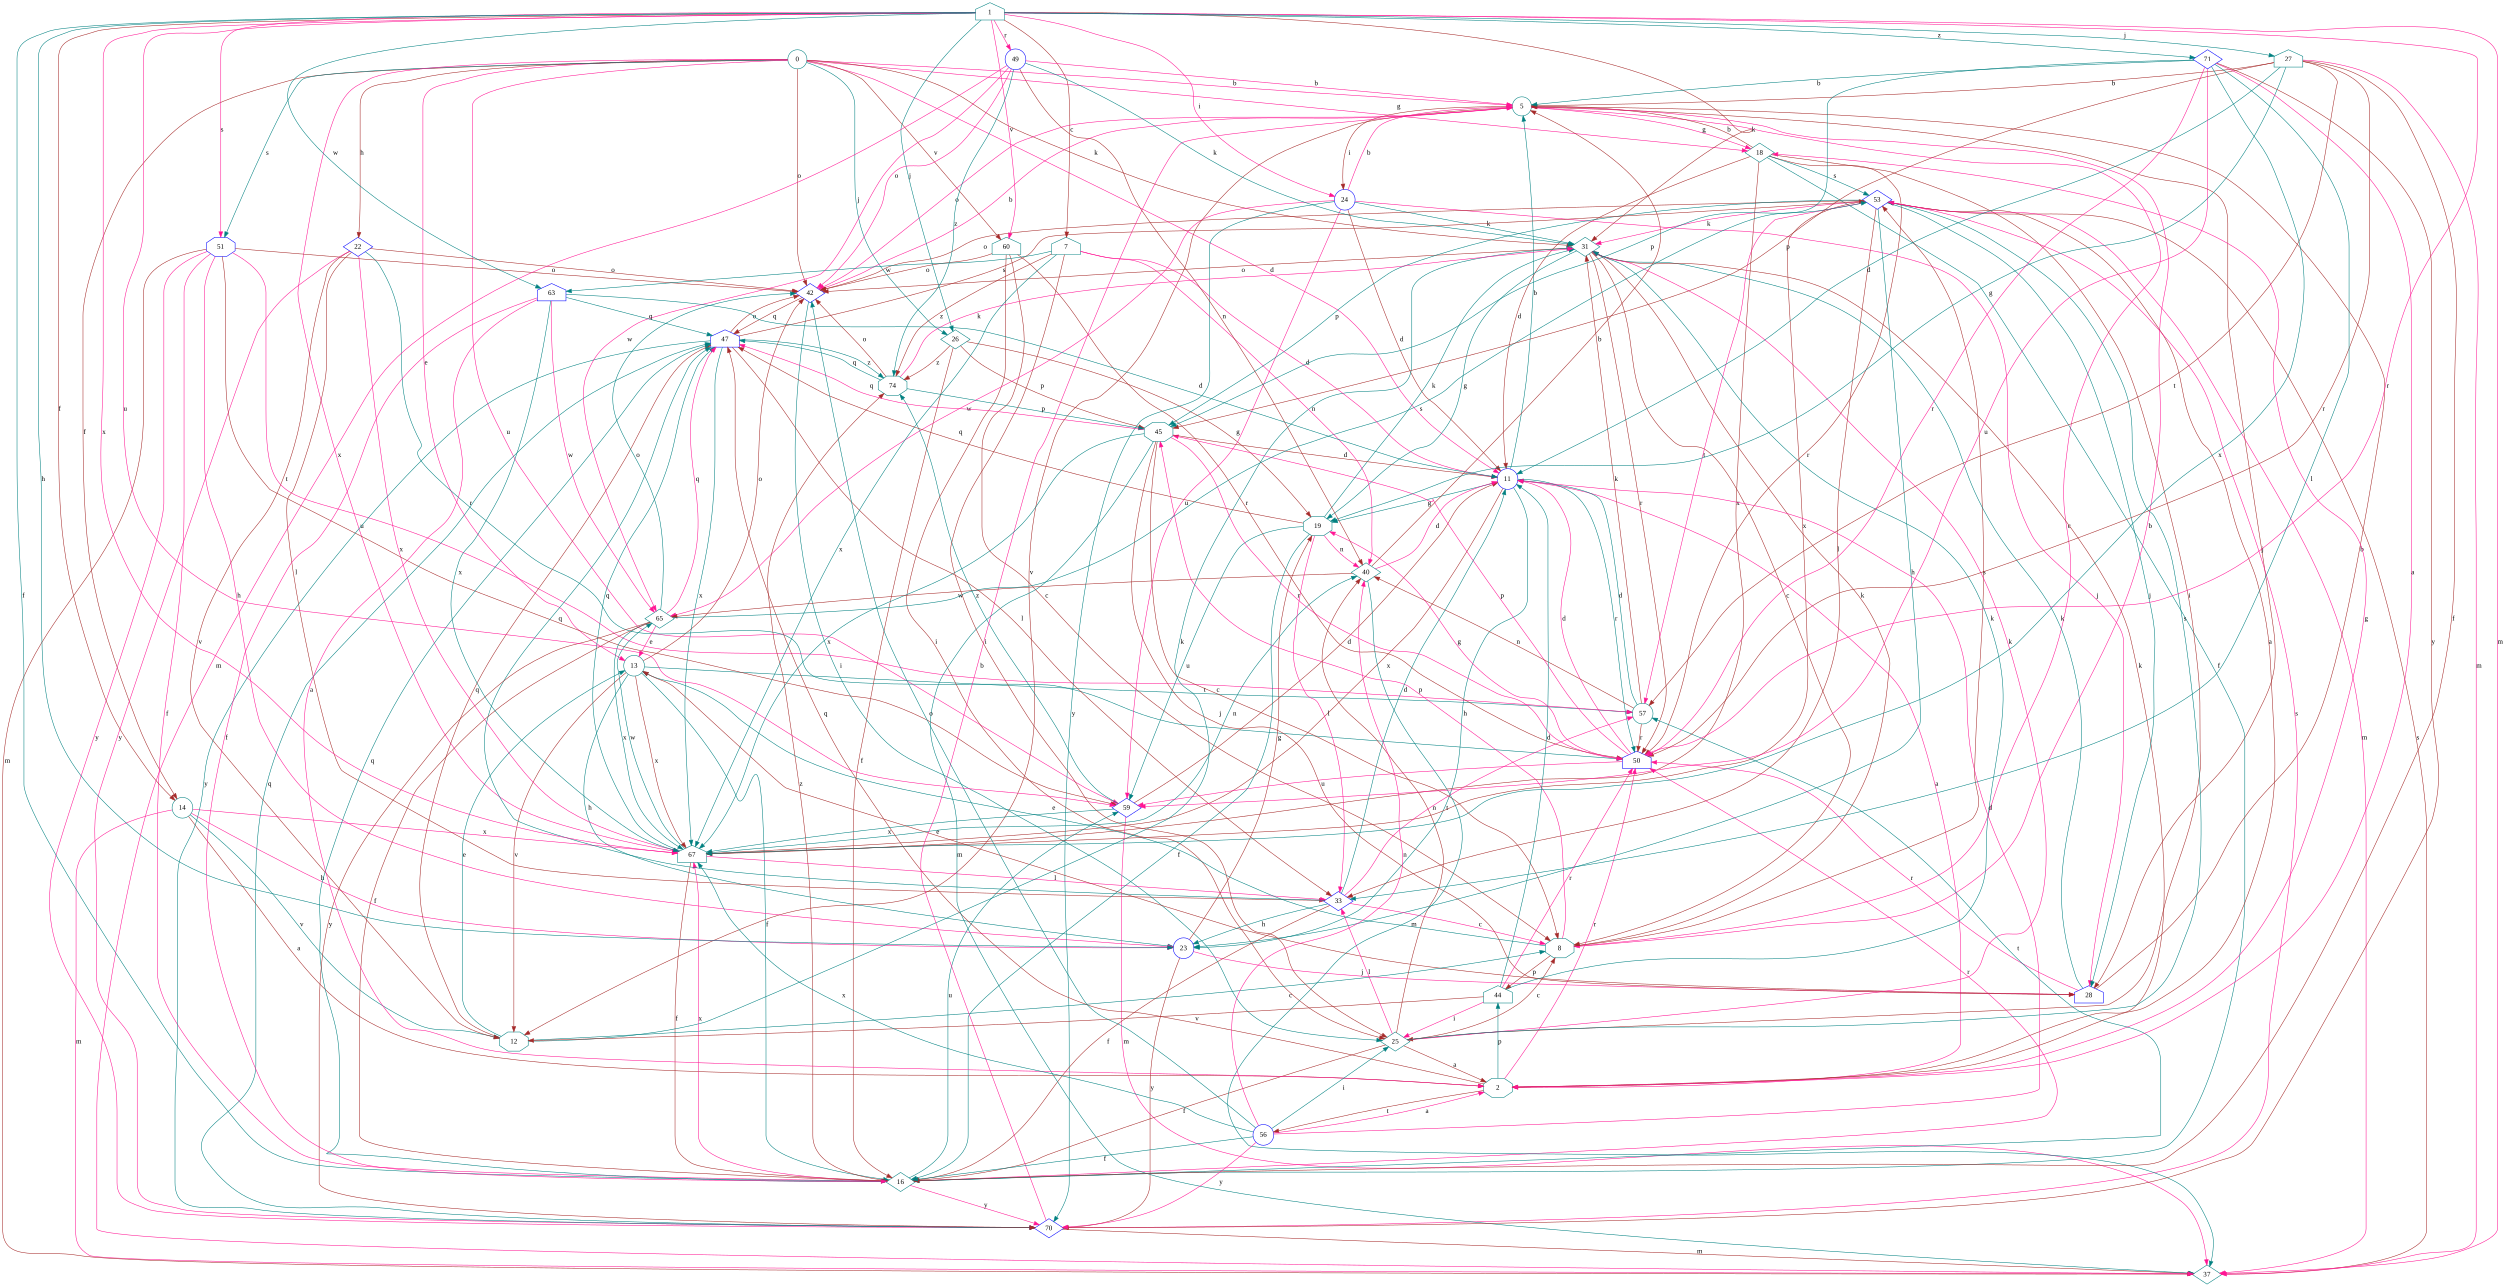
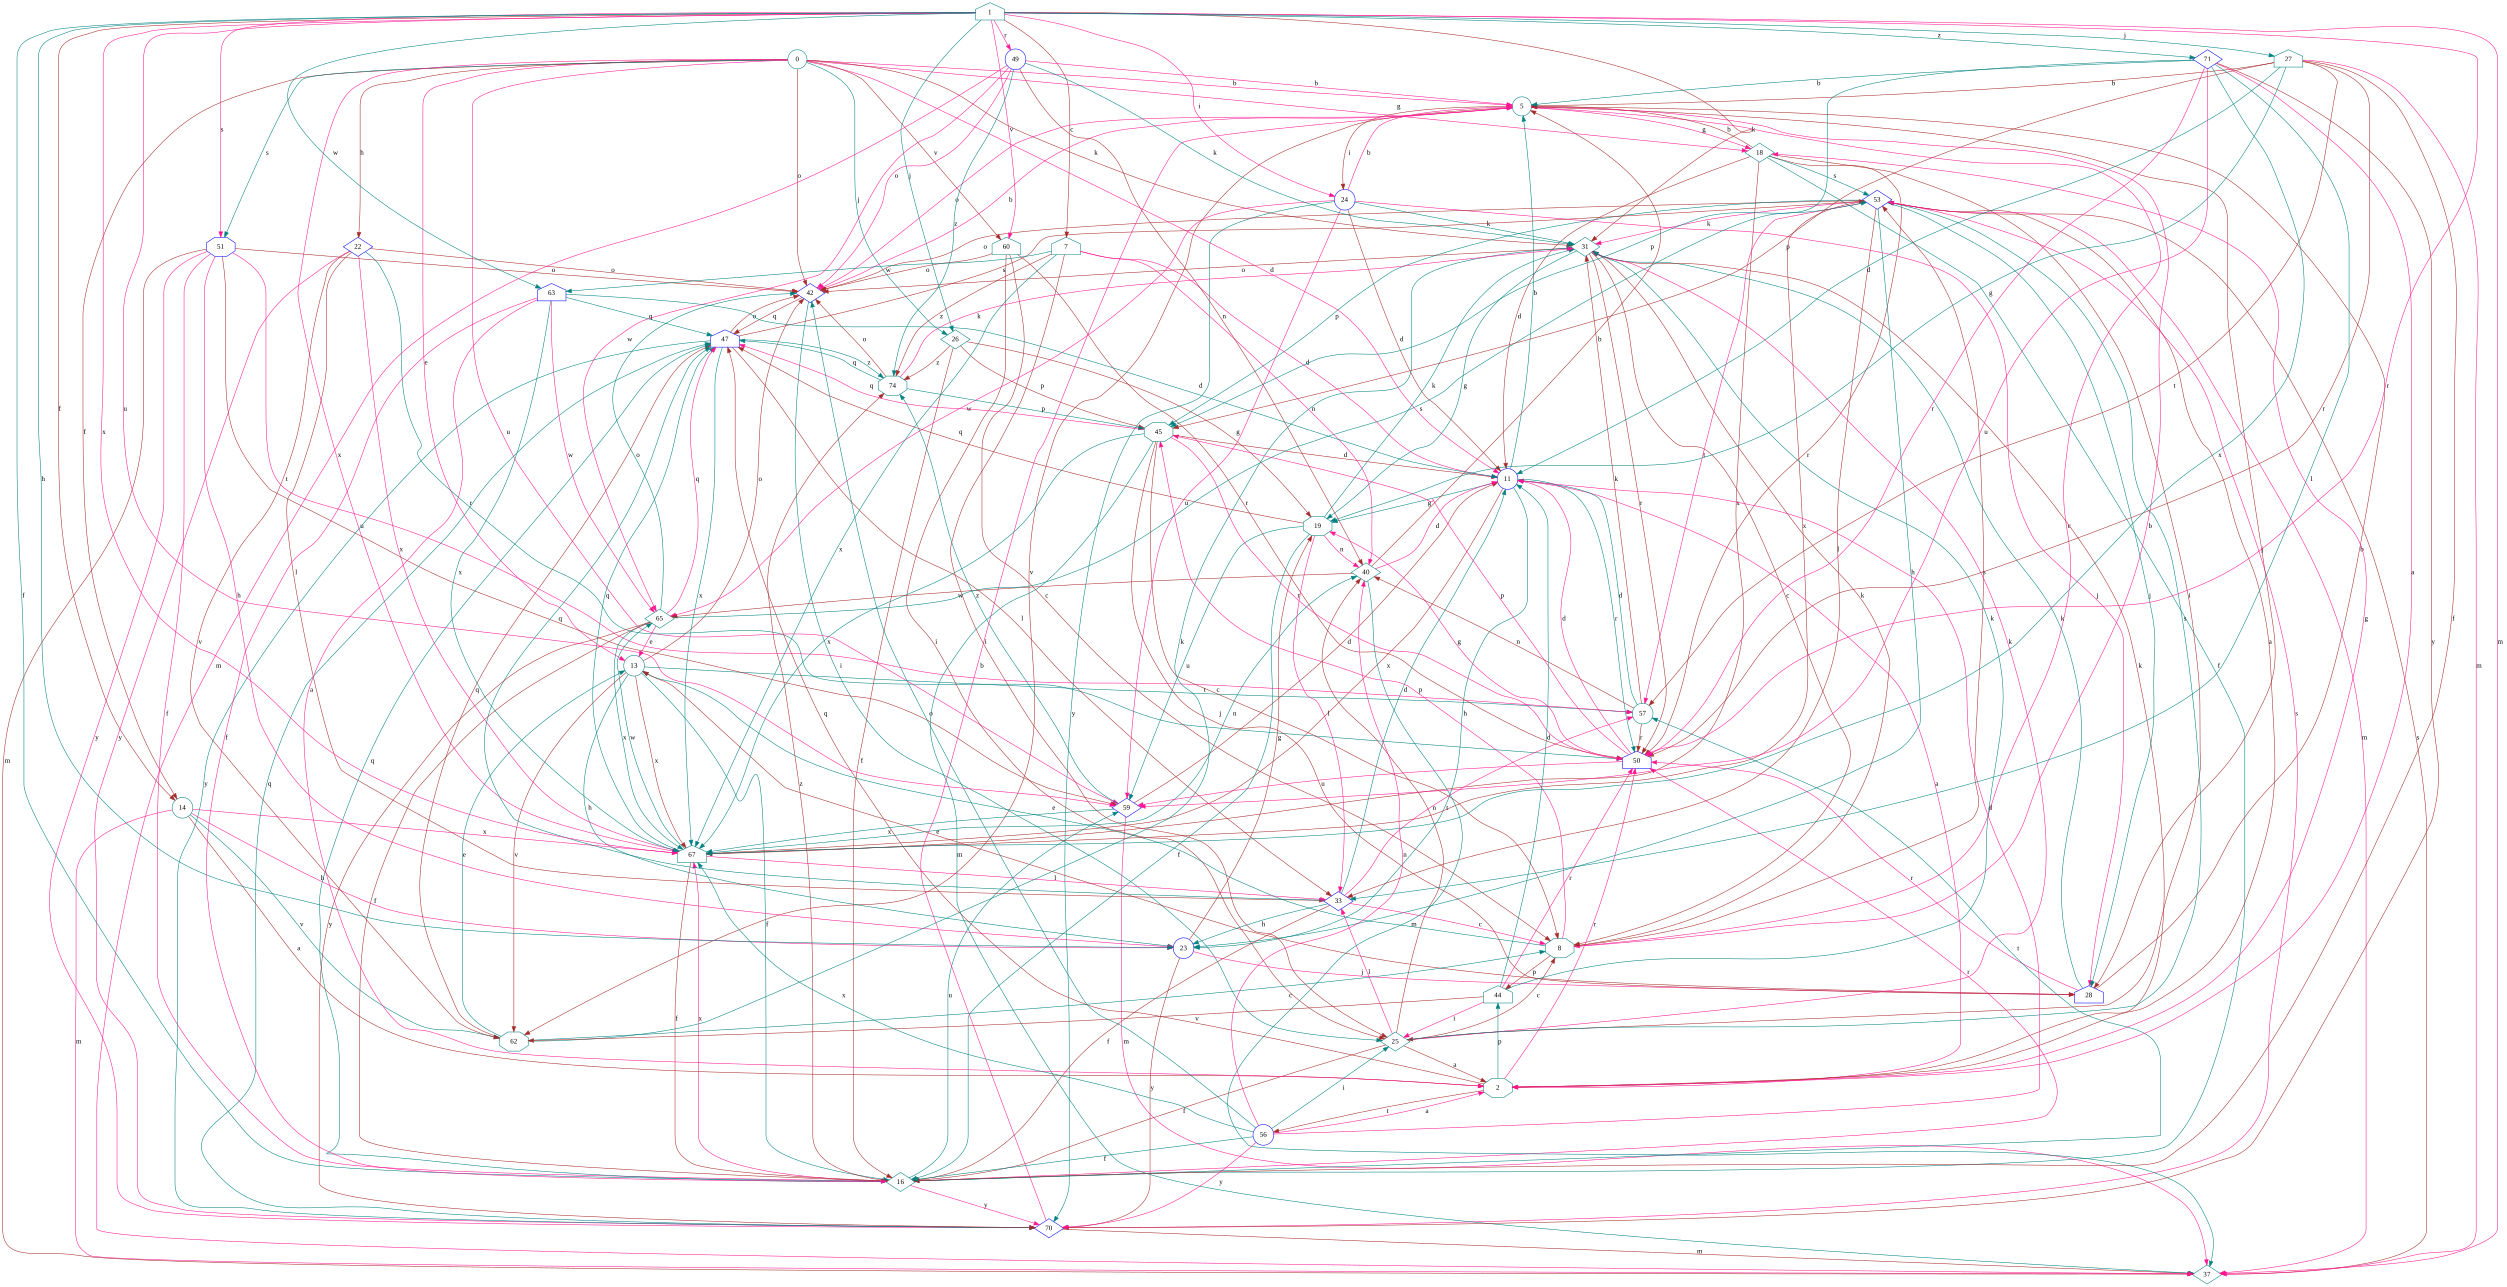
(514, 1042) -> (514, 1042)
